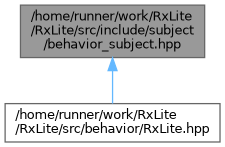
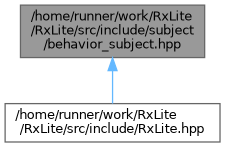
(113, 123) -> (113, 123)
